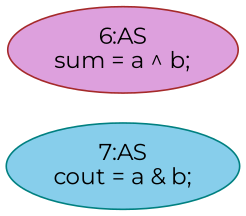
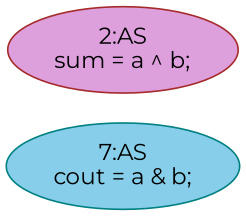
(123, 50) -> (123, 50)
